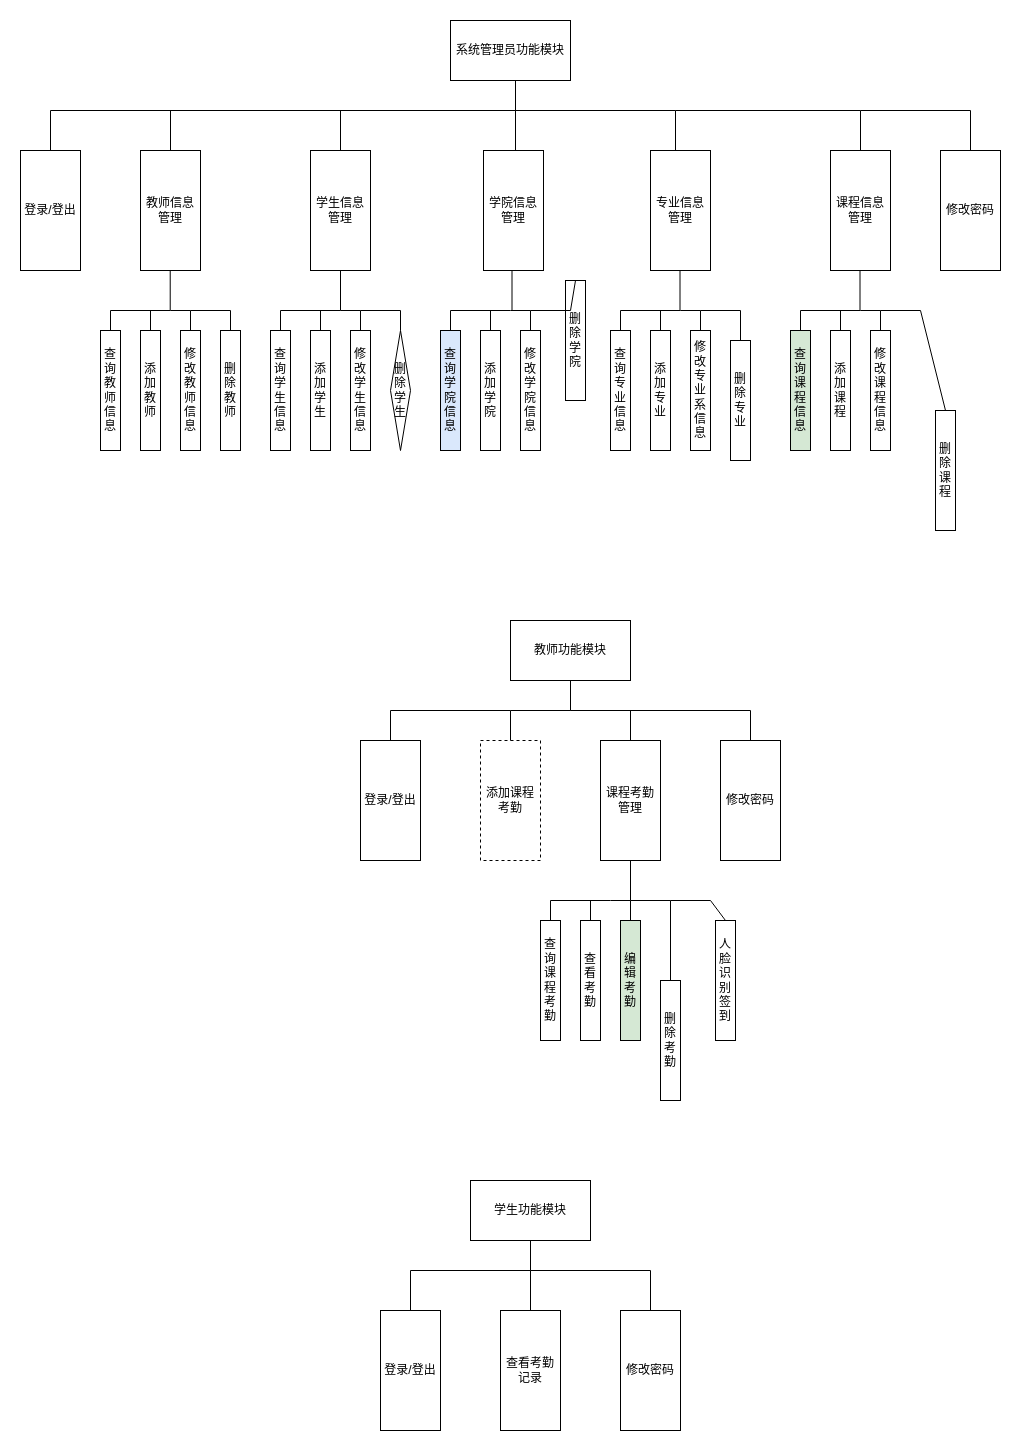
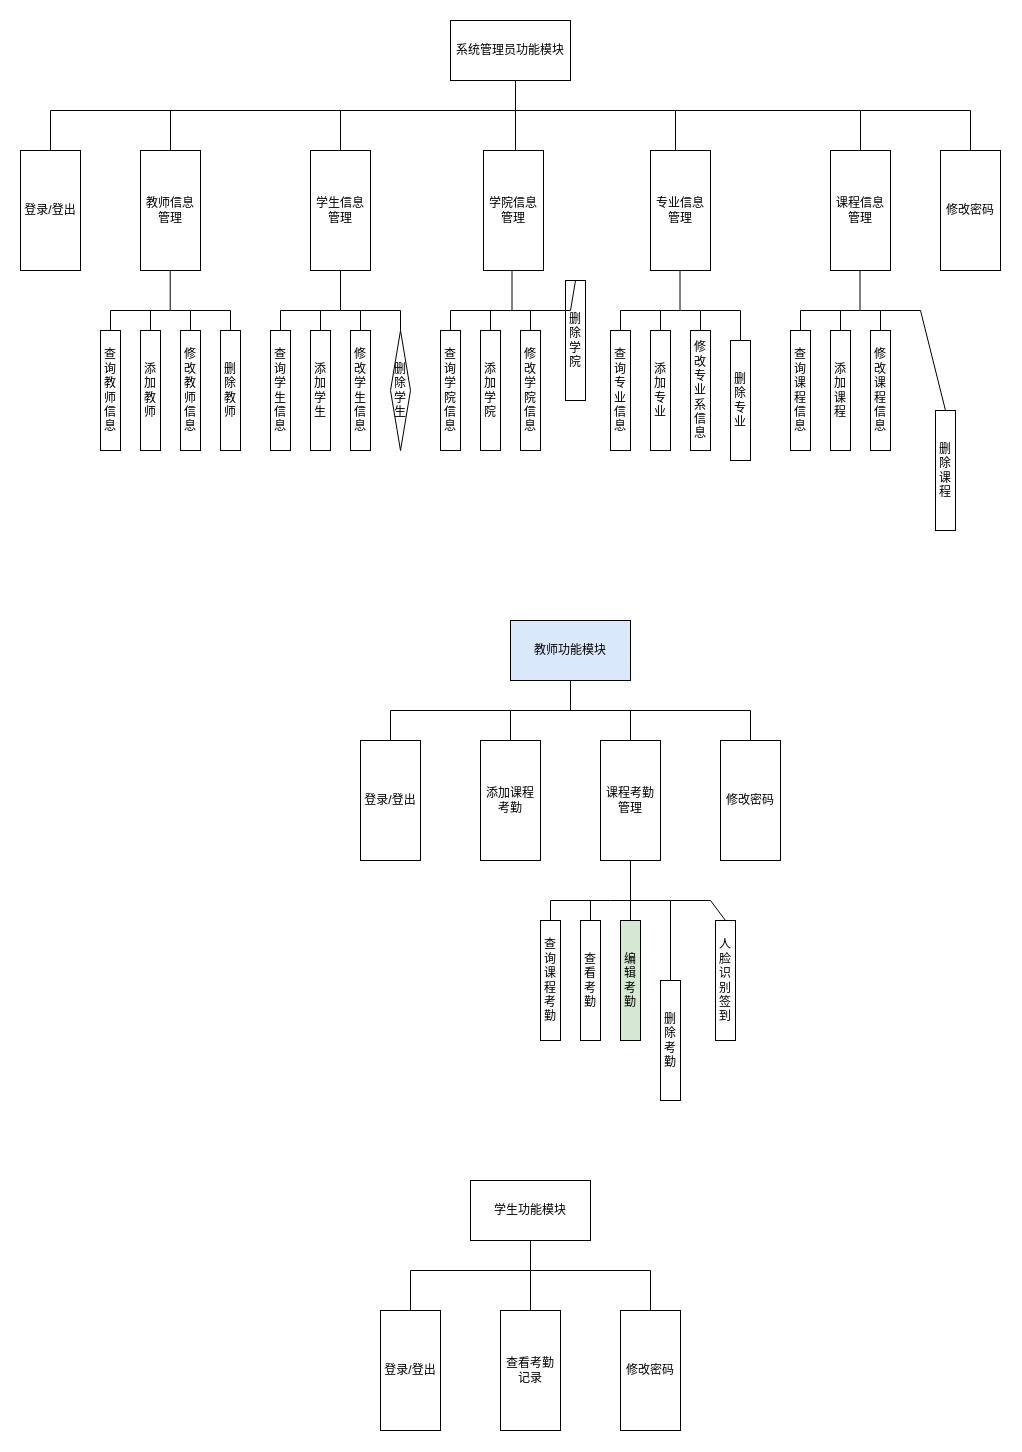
(451, 391) -> (451, 391)
(801, 391) -> (801, 391)
(571, 651) -> (571, 651)
(511, 801) -> (511, 801)
